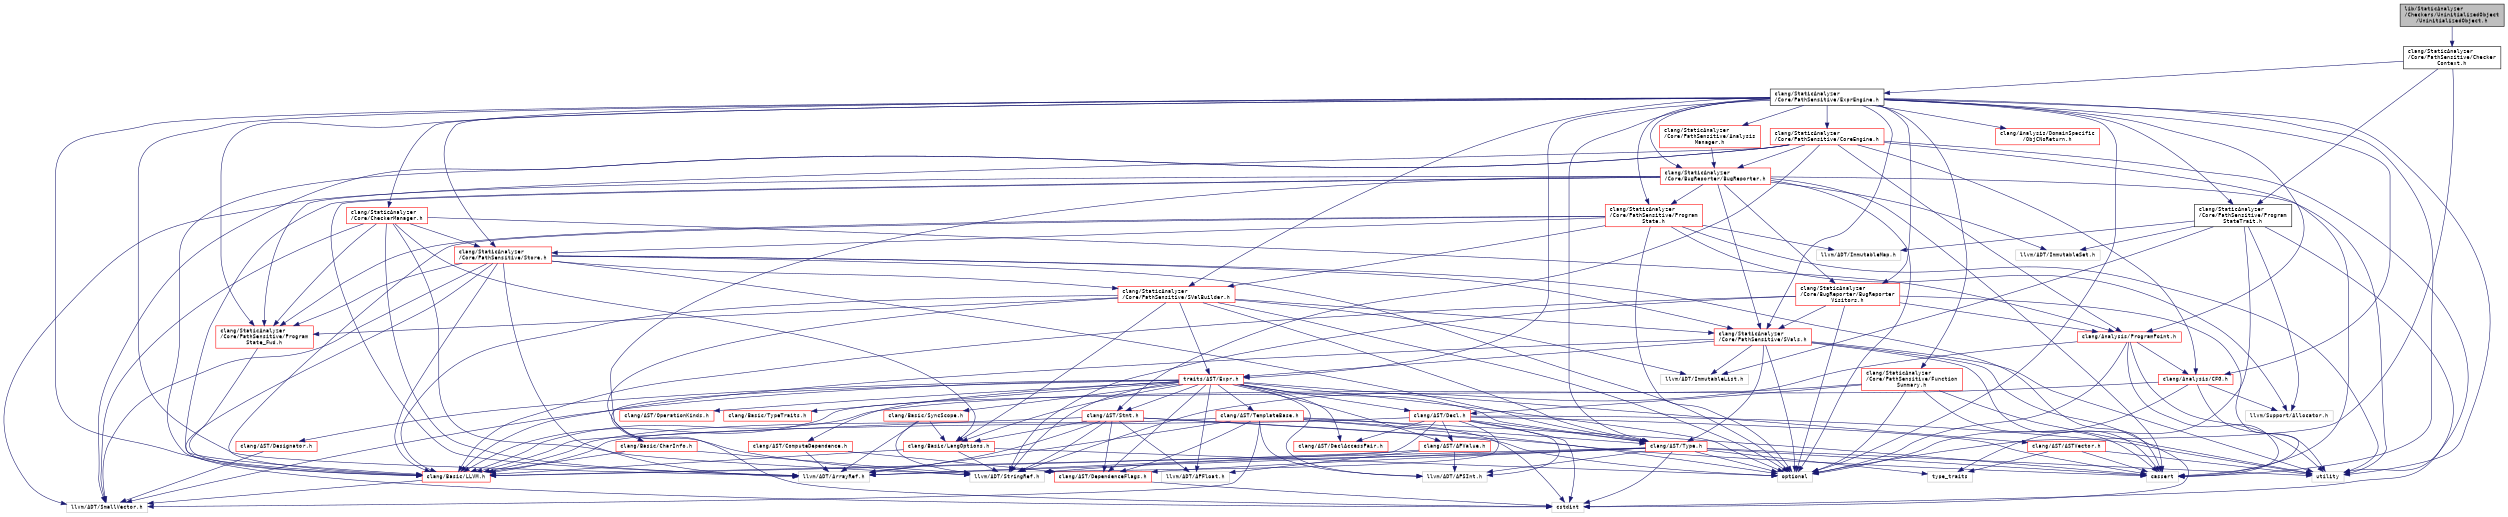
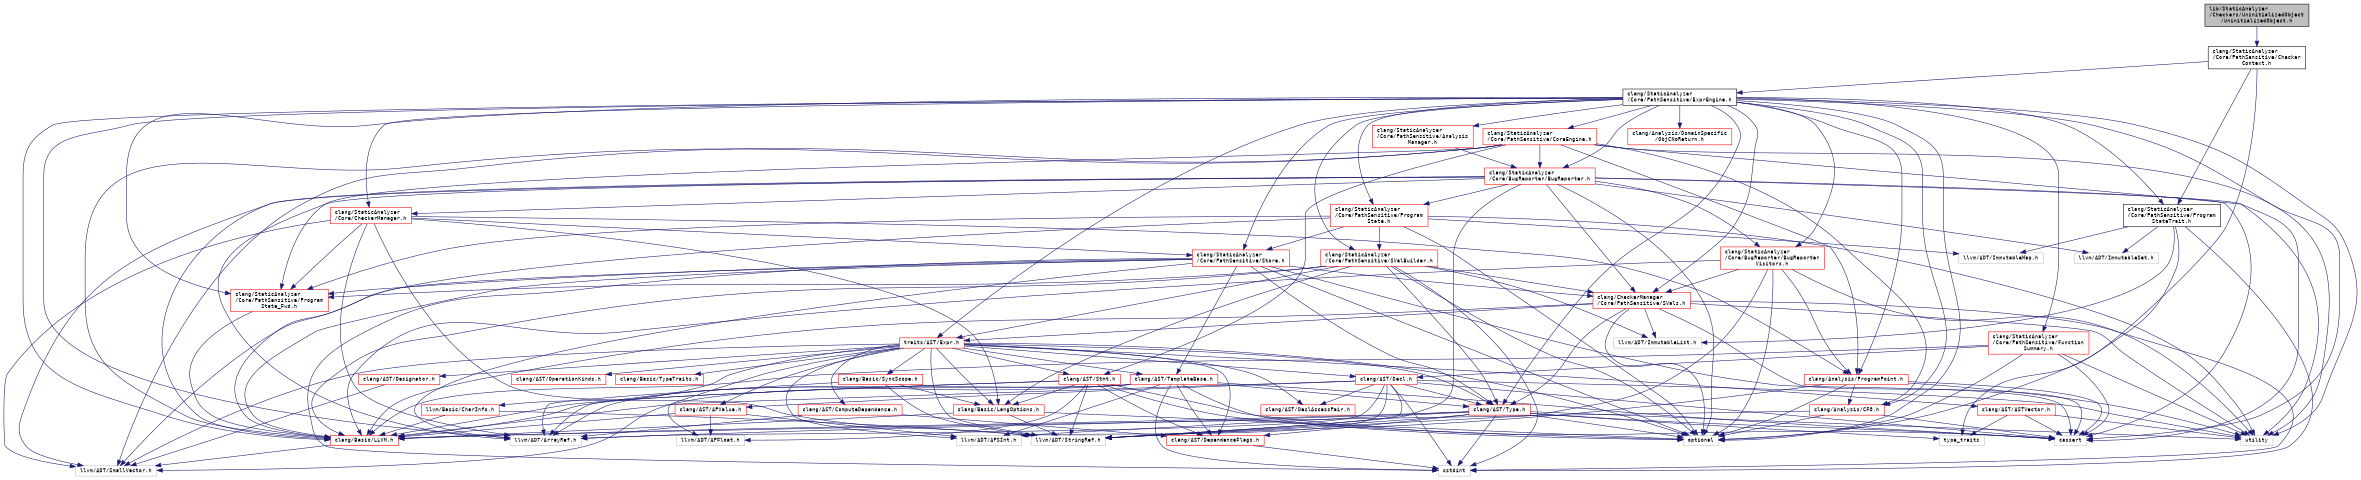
none -> (951, 196)
(832, 274) -> (1205, 323)
(1763, 337) -> (1642, 301)
(2289, 416) -> none
(657, 446) -> (460, 410)
